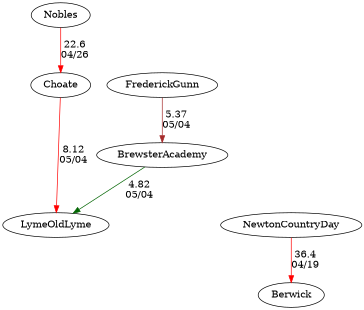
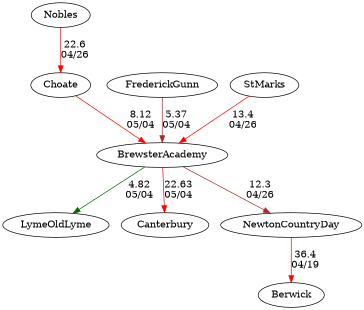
none -> (264, 85)
(58, 152) -> (108, 118)
none -> (224, 188)
none -> (165, 225)
